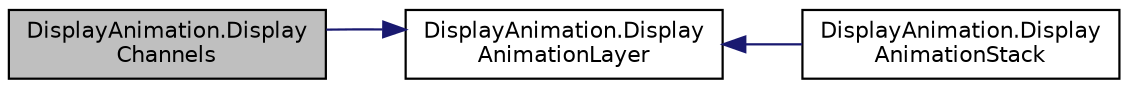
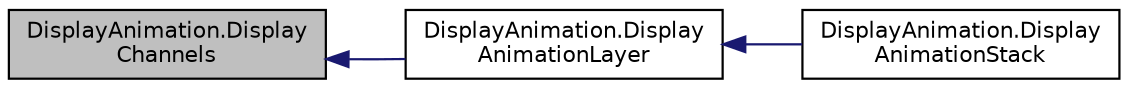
(354, 29) -> (377, 59)
